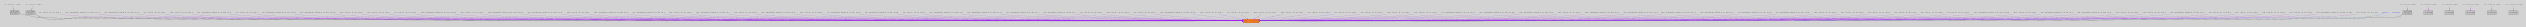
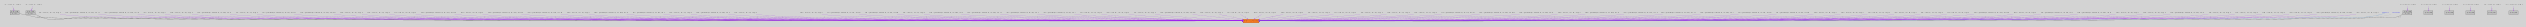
(778, 13) -> none
